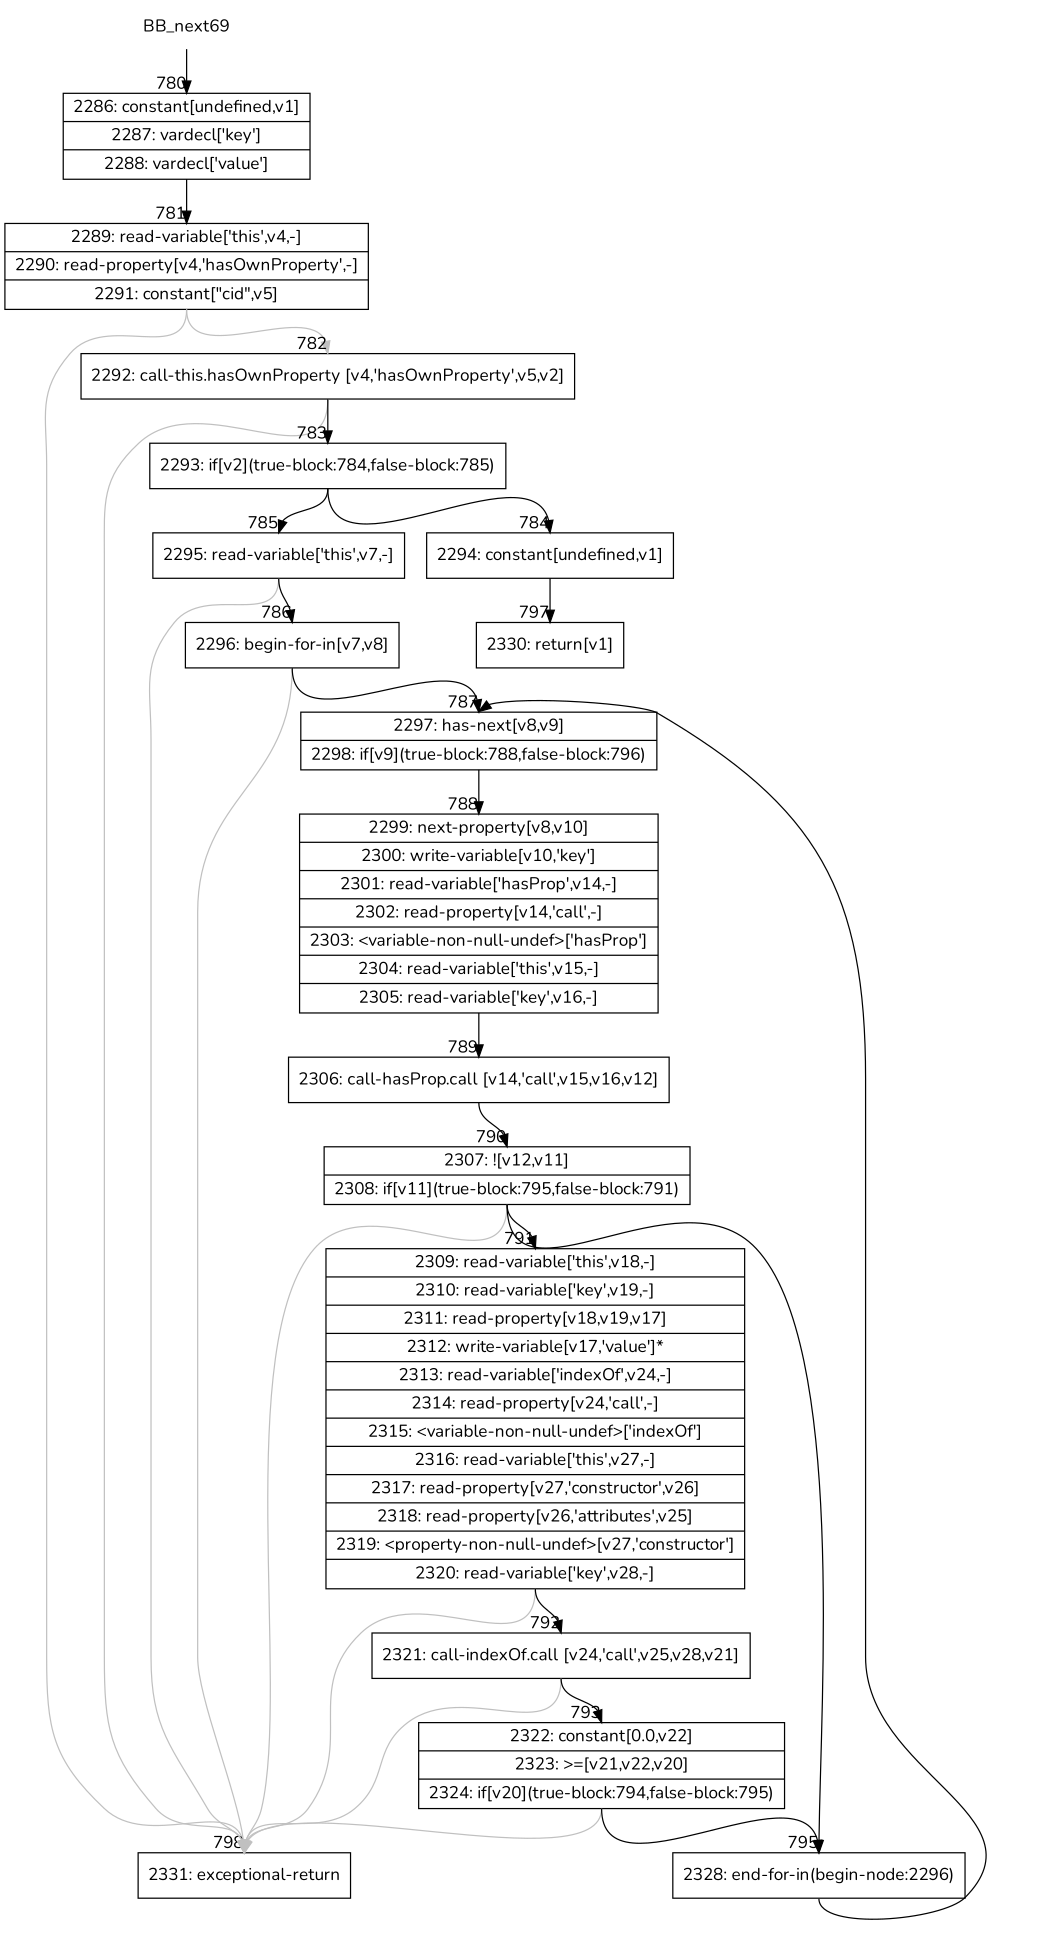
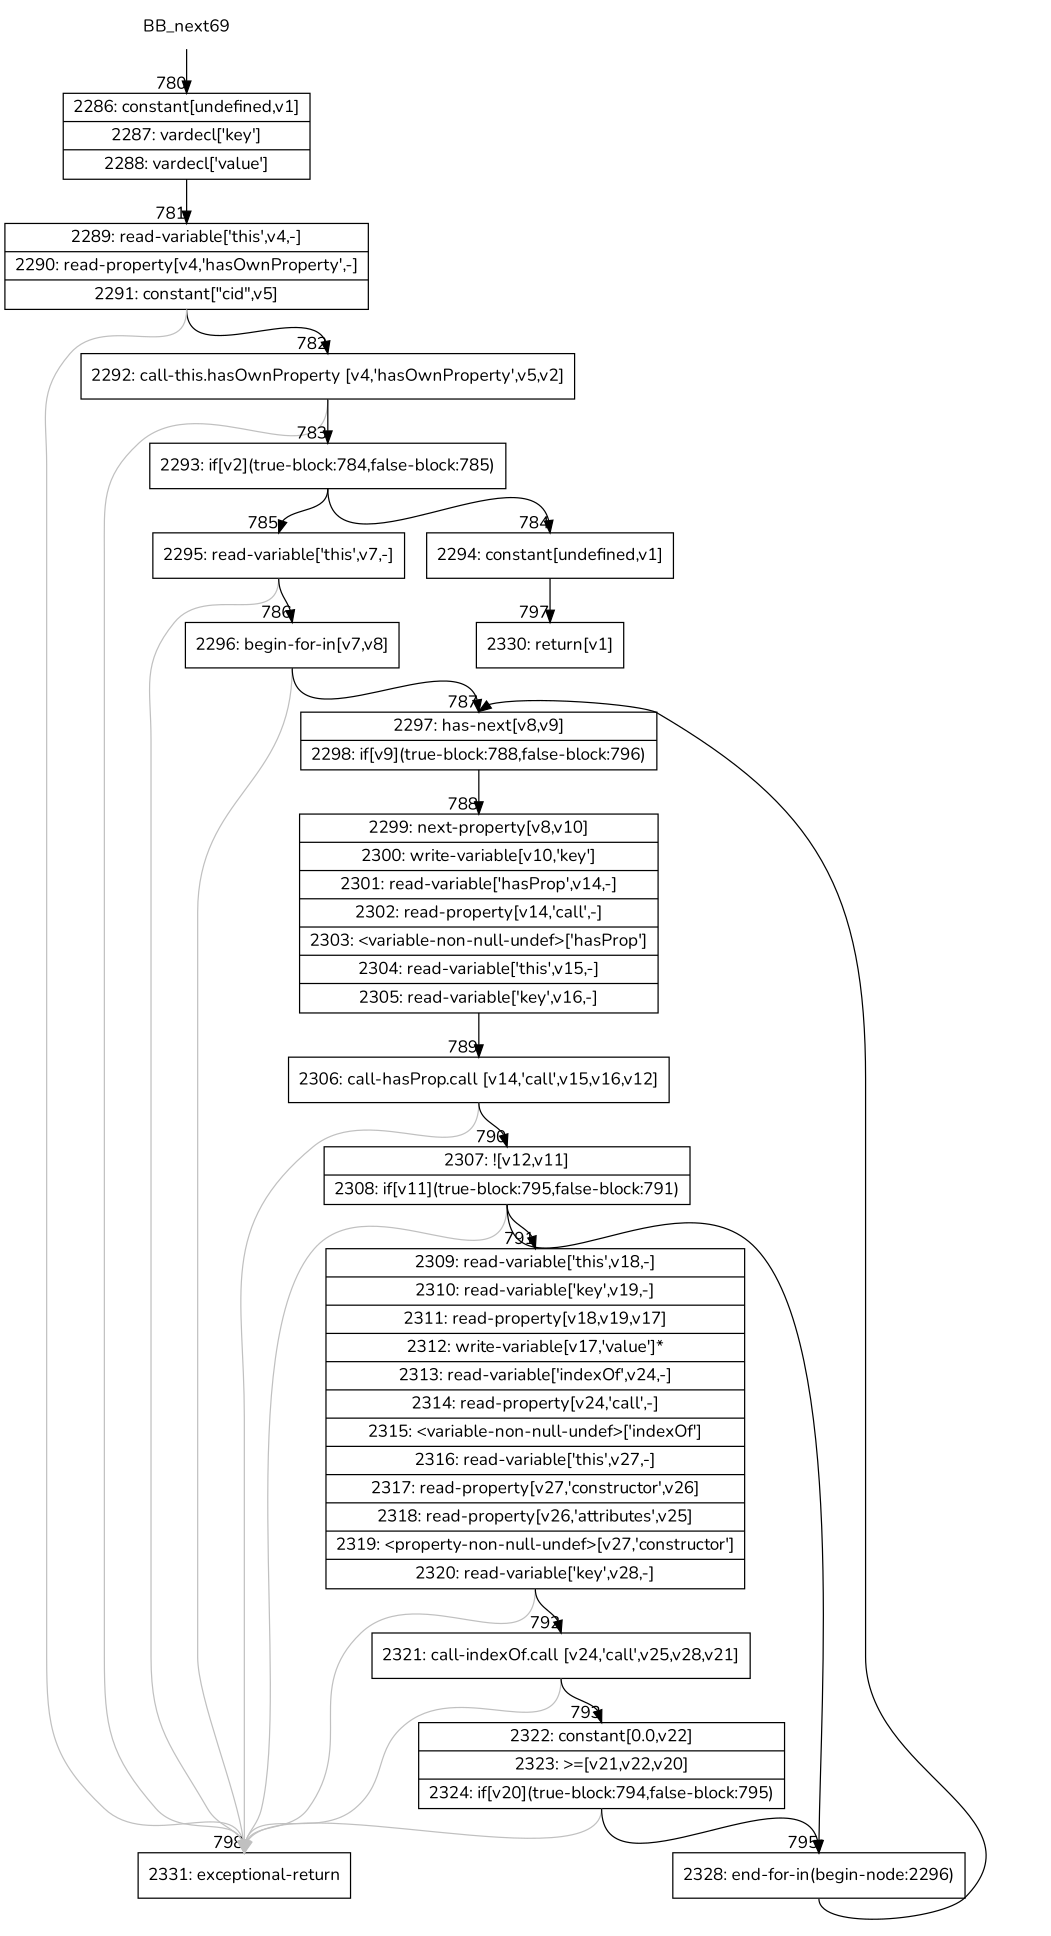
(251, 332) -> (251, 332)
none -> (244, 1387)
